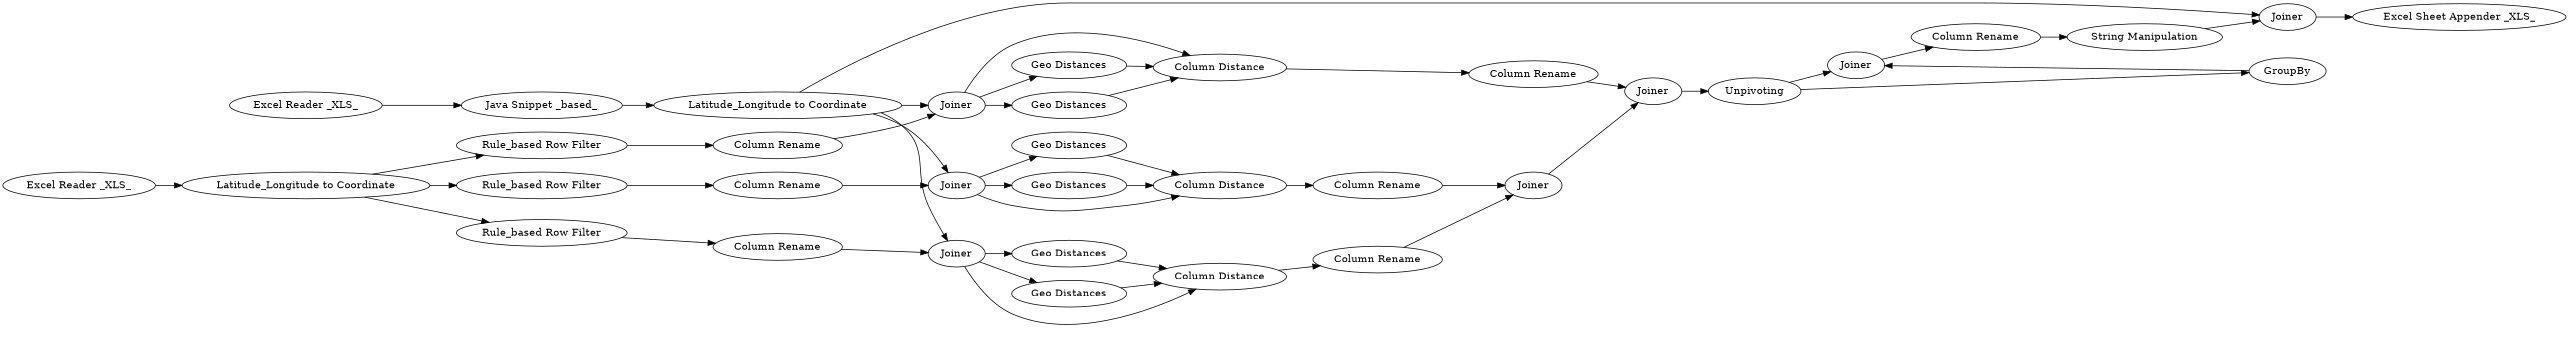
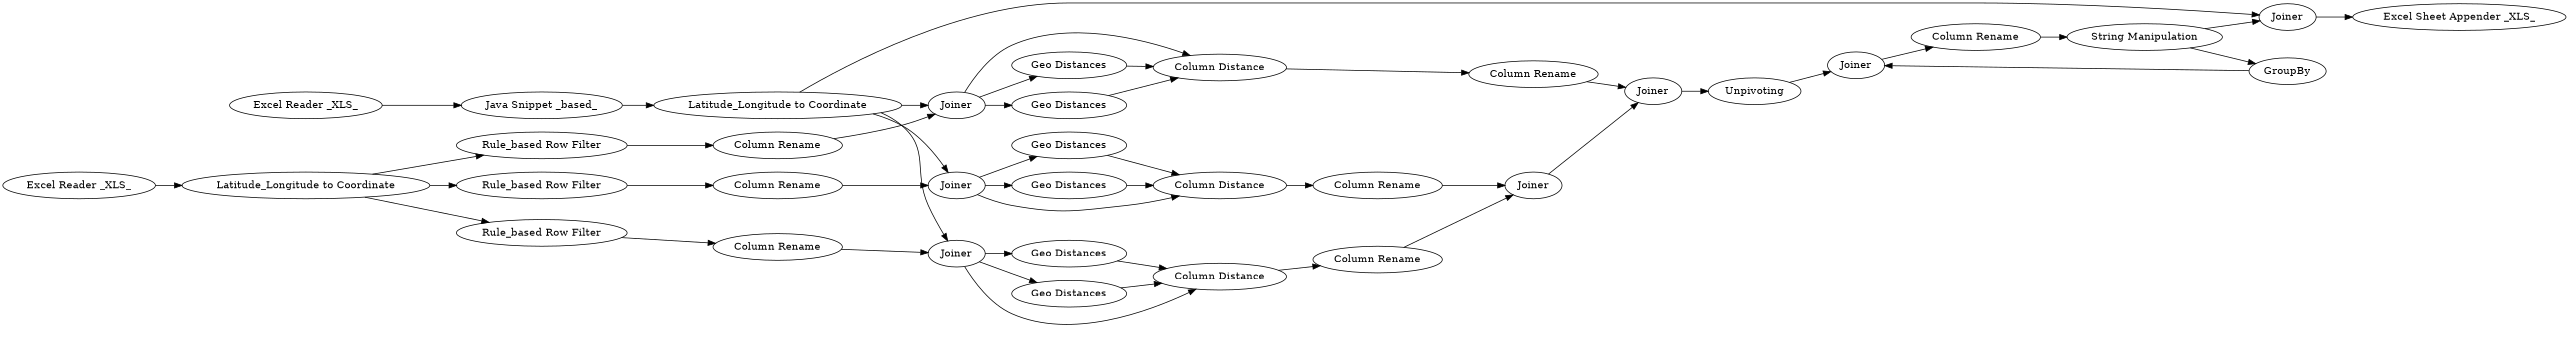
(2021, 81) -> (2219, 55)
